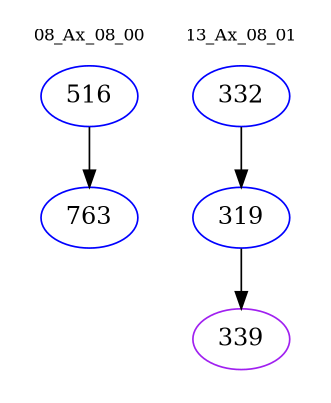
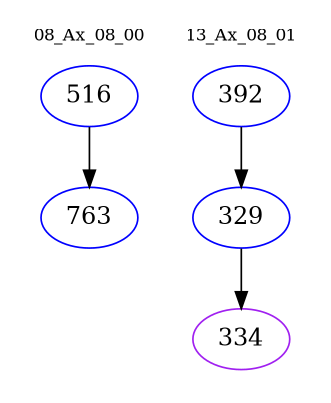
(241, 96) -> (241, 96)
(241, 218) -> (241, 218)
(241, 339) -> (241, 339)
